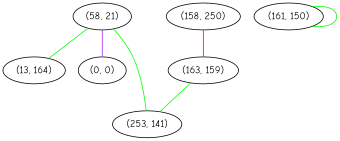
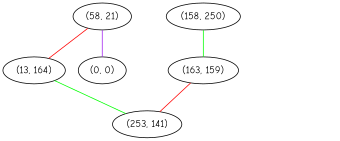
(289, 16) -> none
(68, 43) -> (68, 43)
(203, 43) -> (203, 43)
(137, 67) -> (90, 97)
(175, 97) -> (175, 97)
